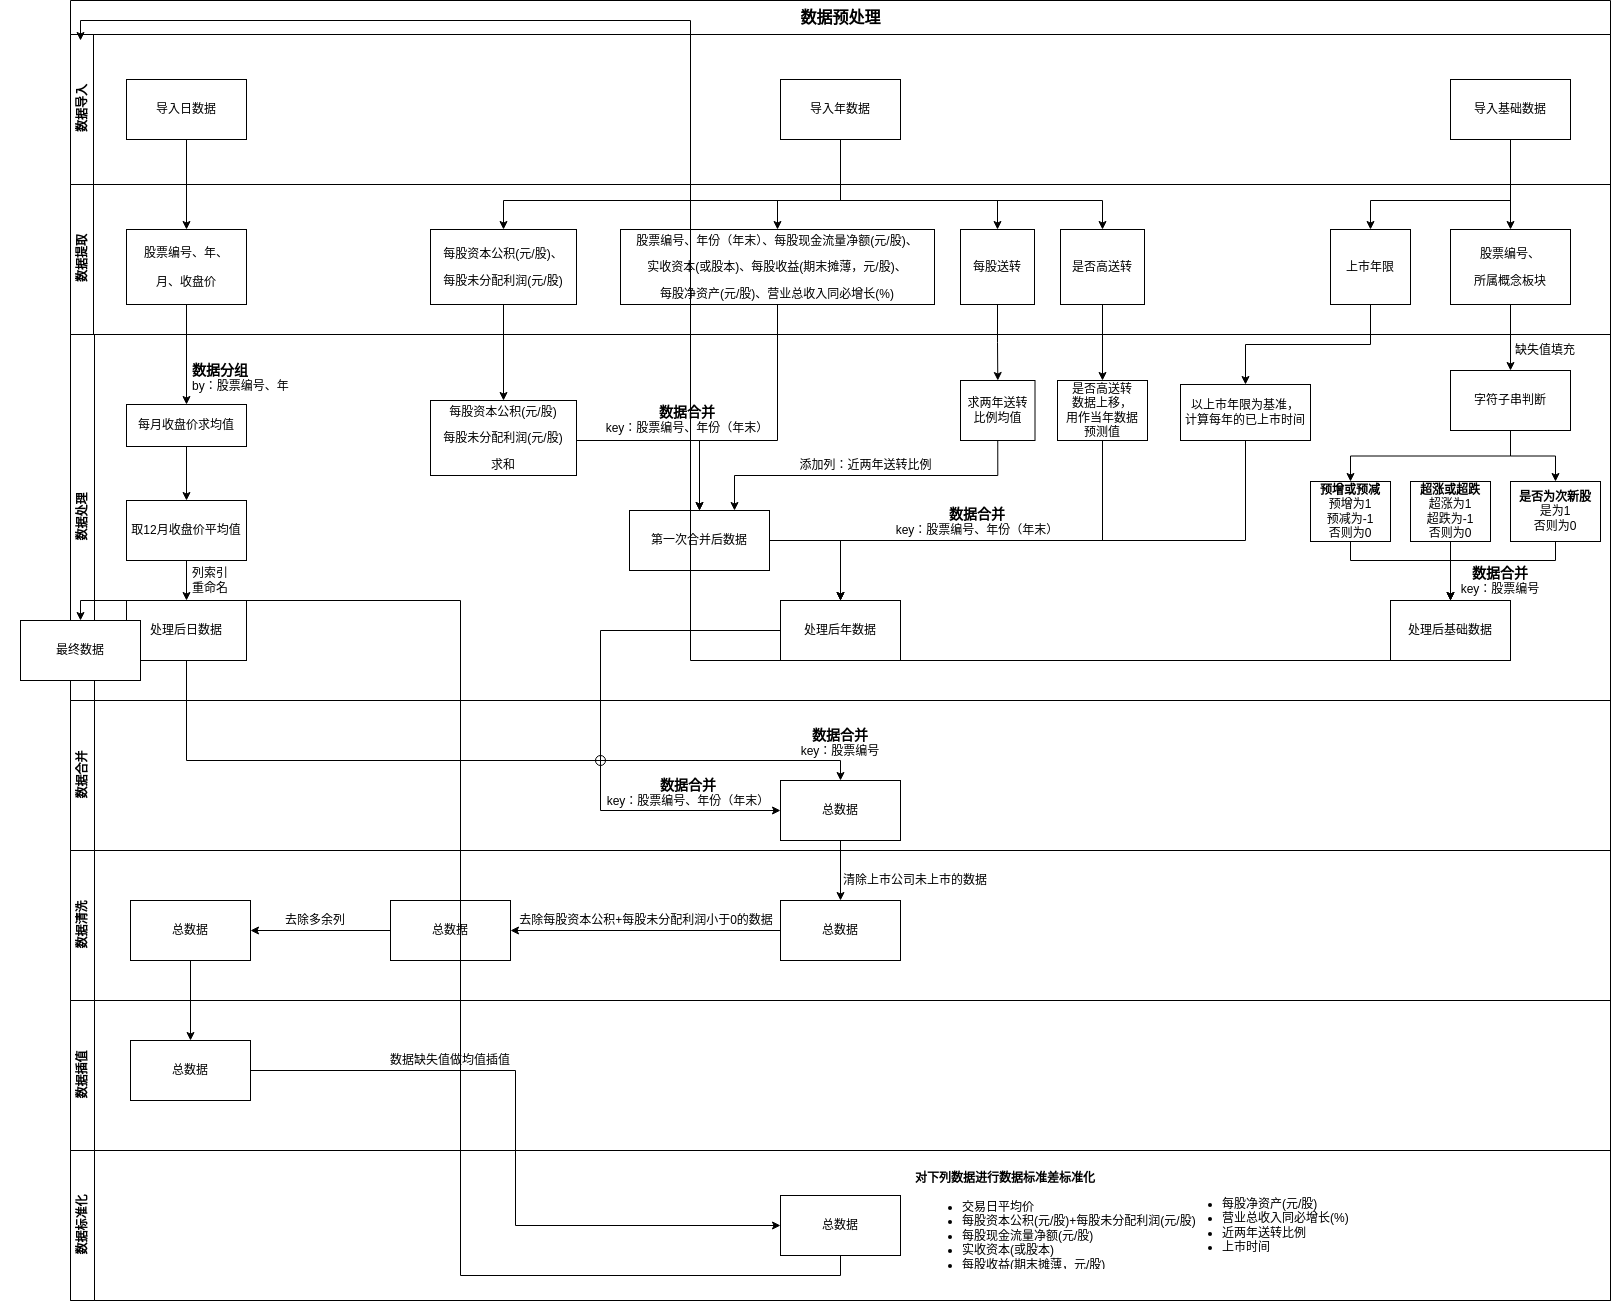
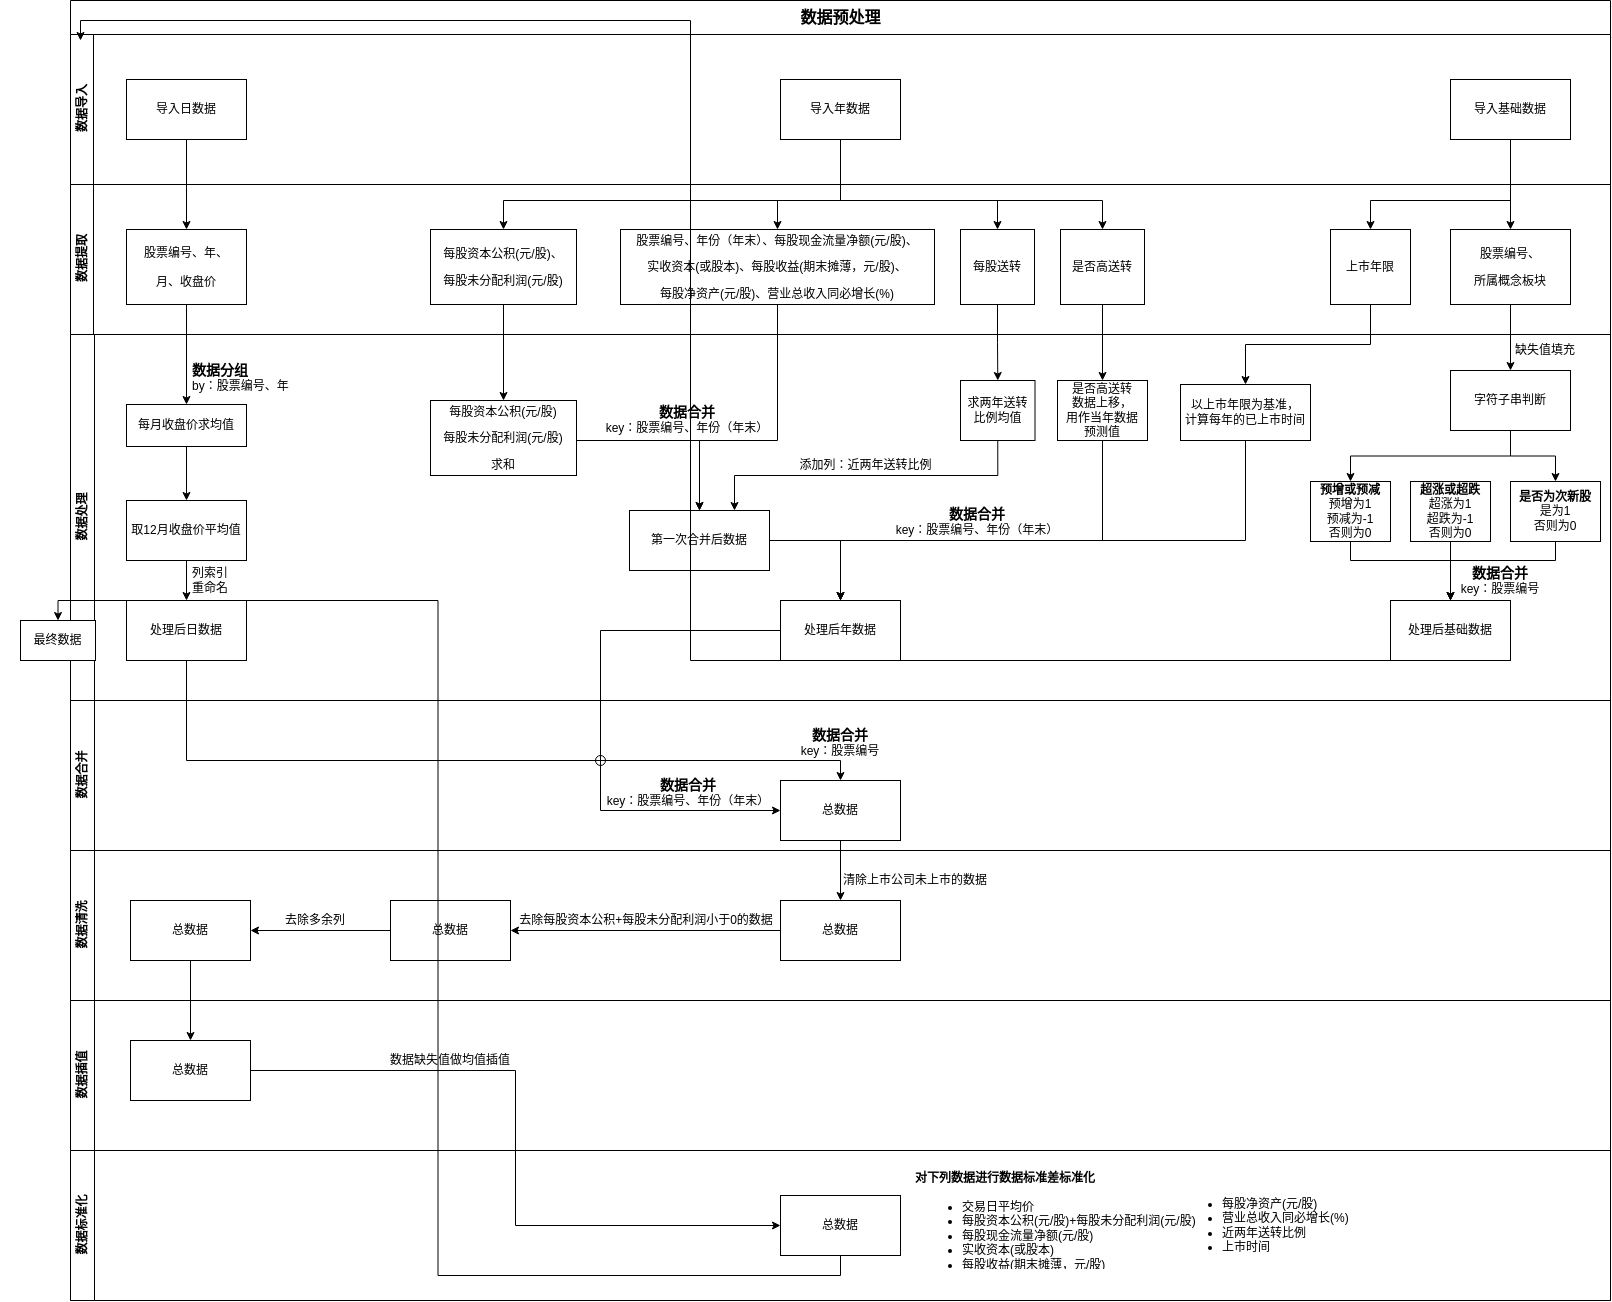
(81, 651) -> (58, 641)
